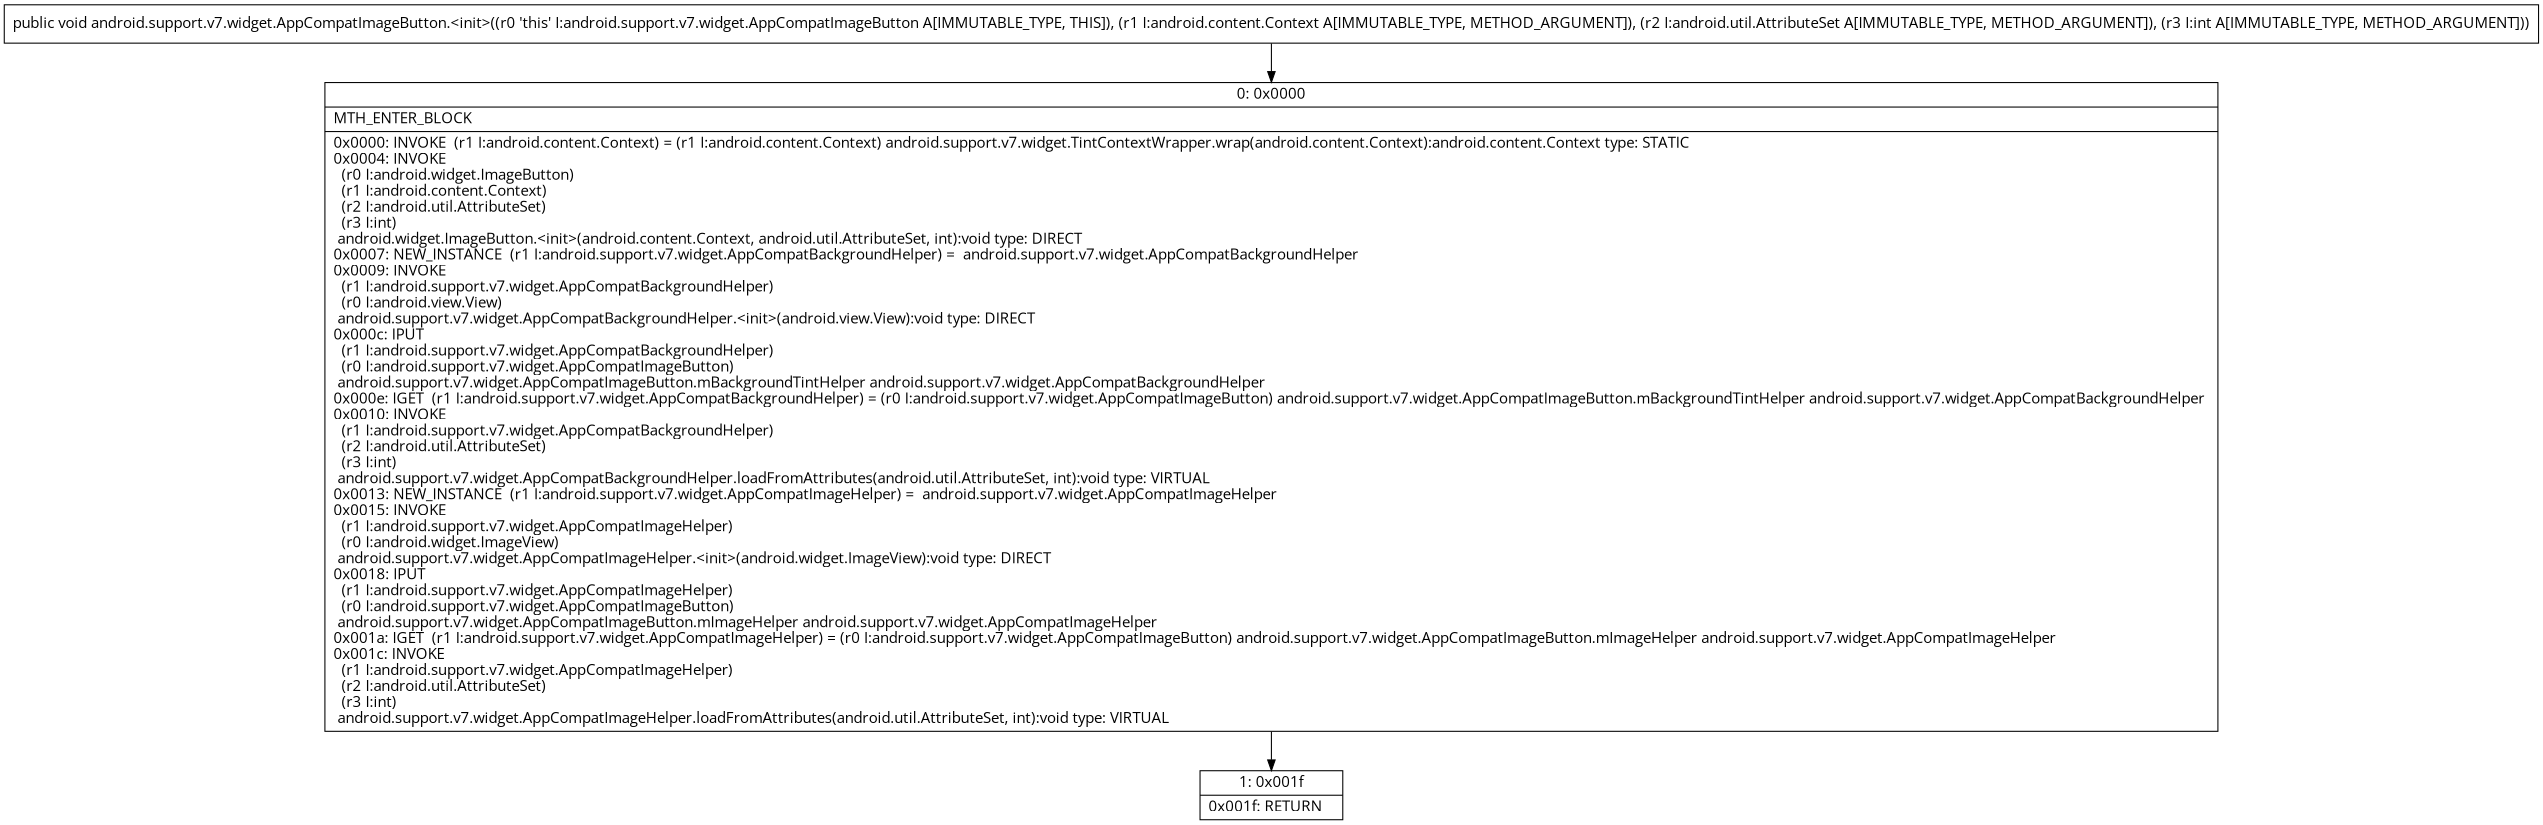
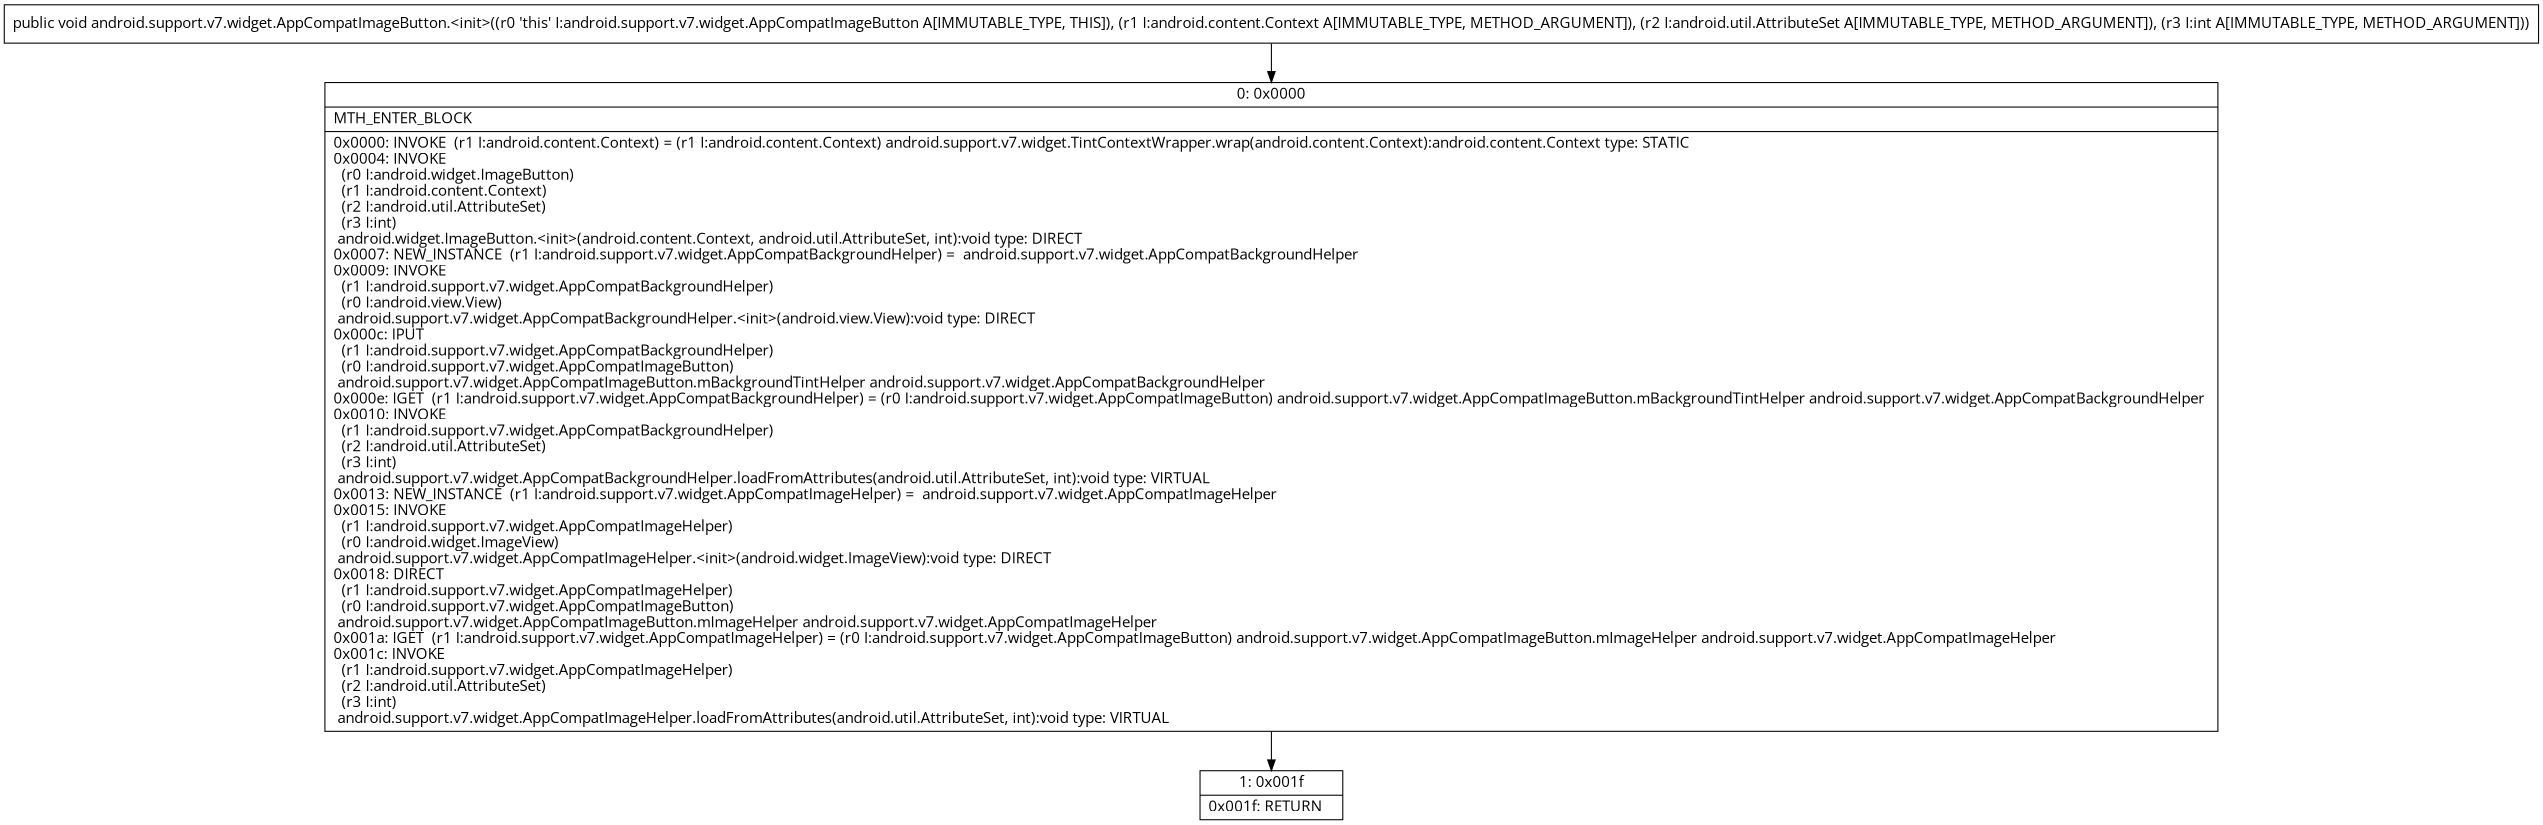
(384, 575) -> (393, 575)
